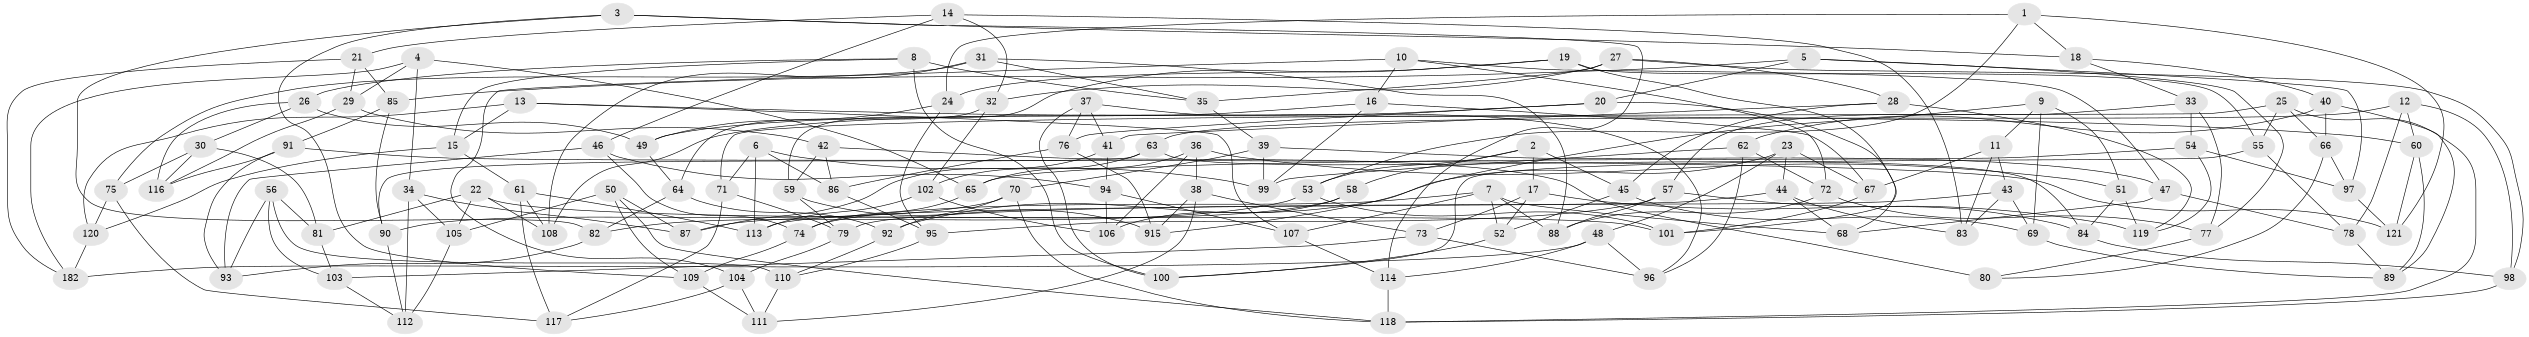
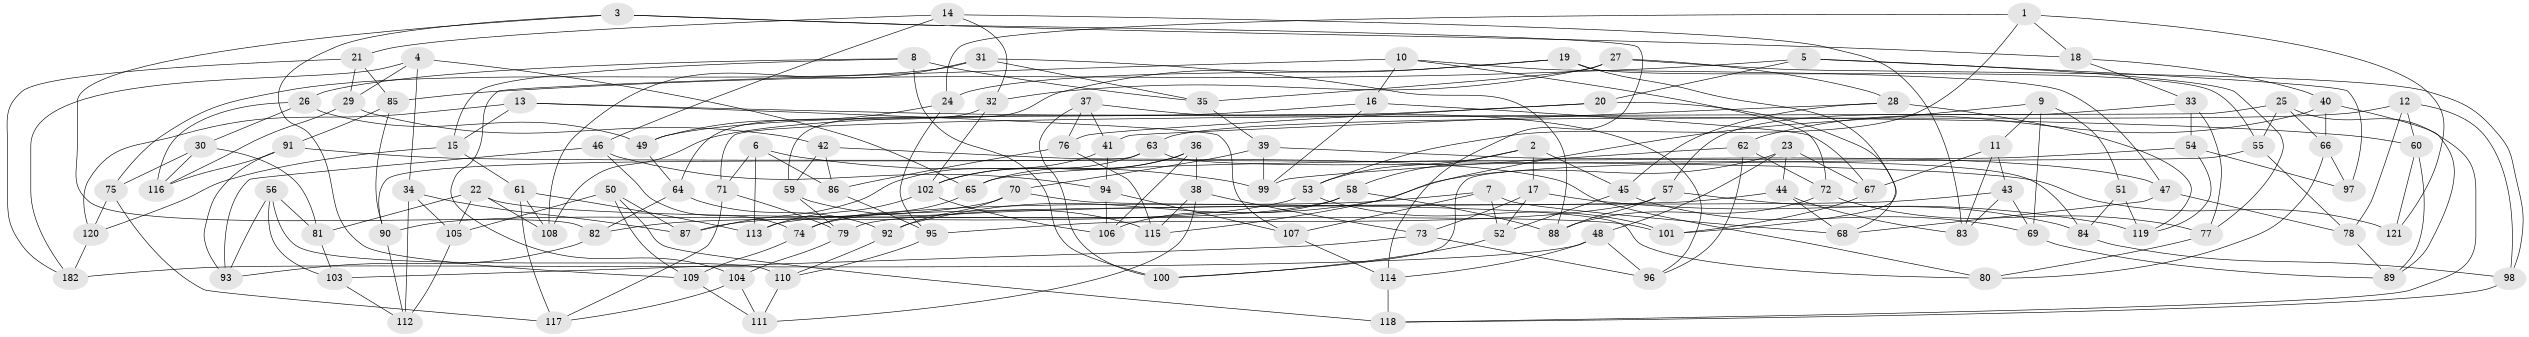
(1434, 173) -> (1061, 169)
(2372, 212) -> none
(1522, 213) -> (1454, 209)
(1153, 235) -> (1153, 235)
(1175, 299) -> (1639, 243)
